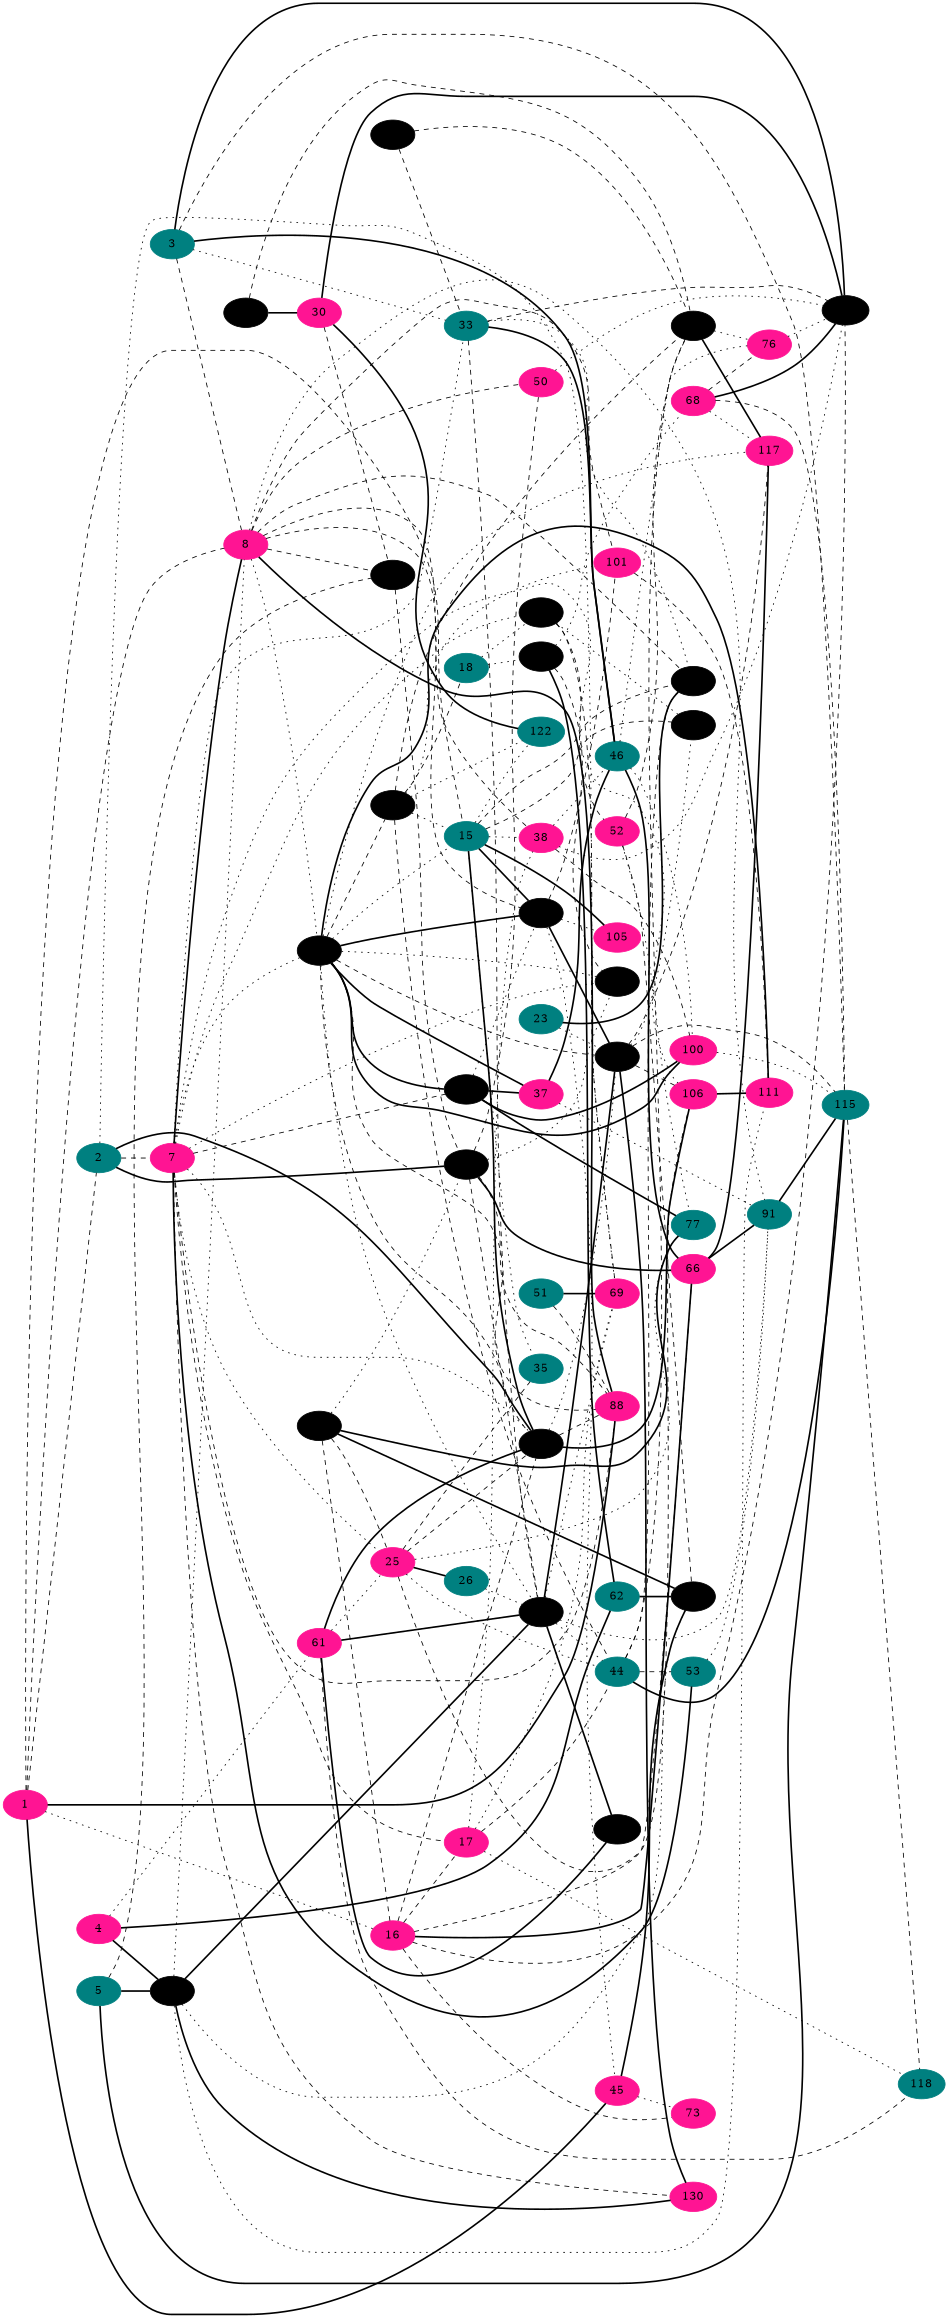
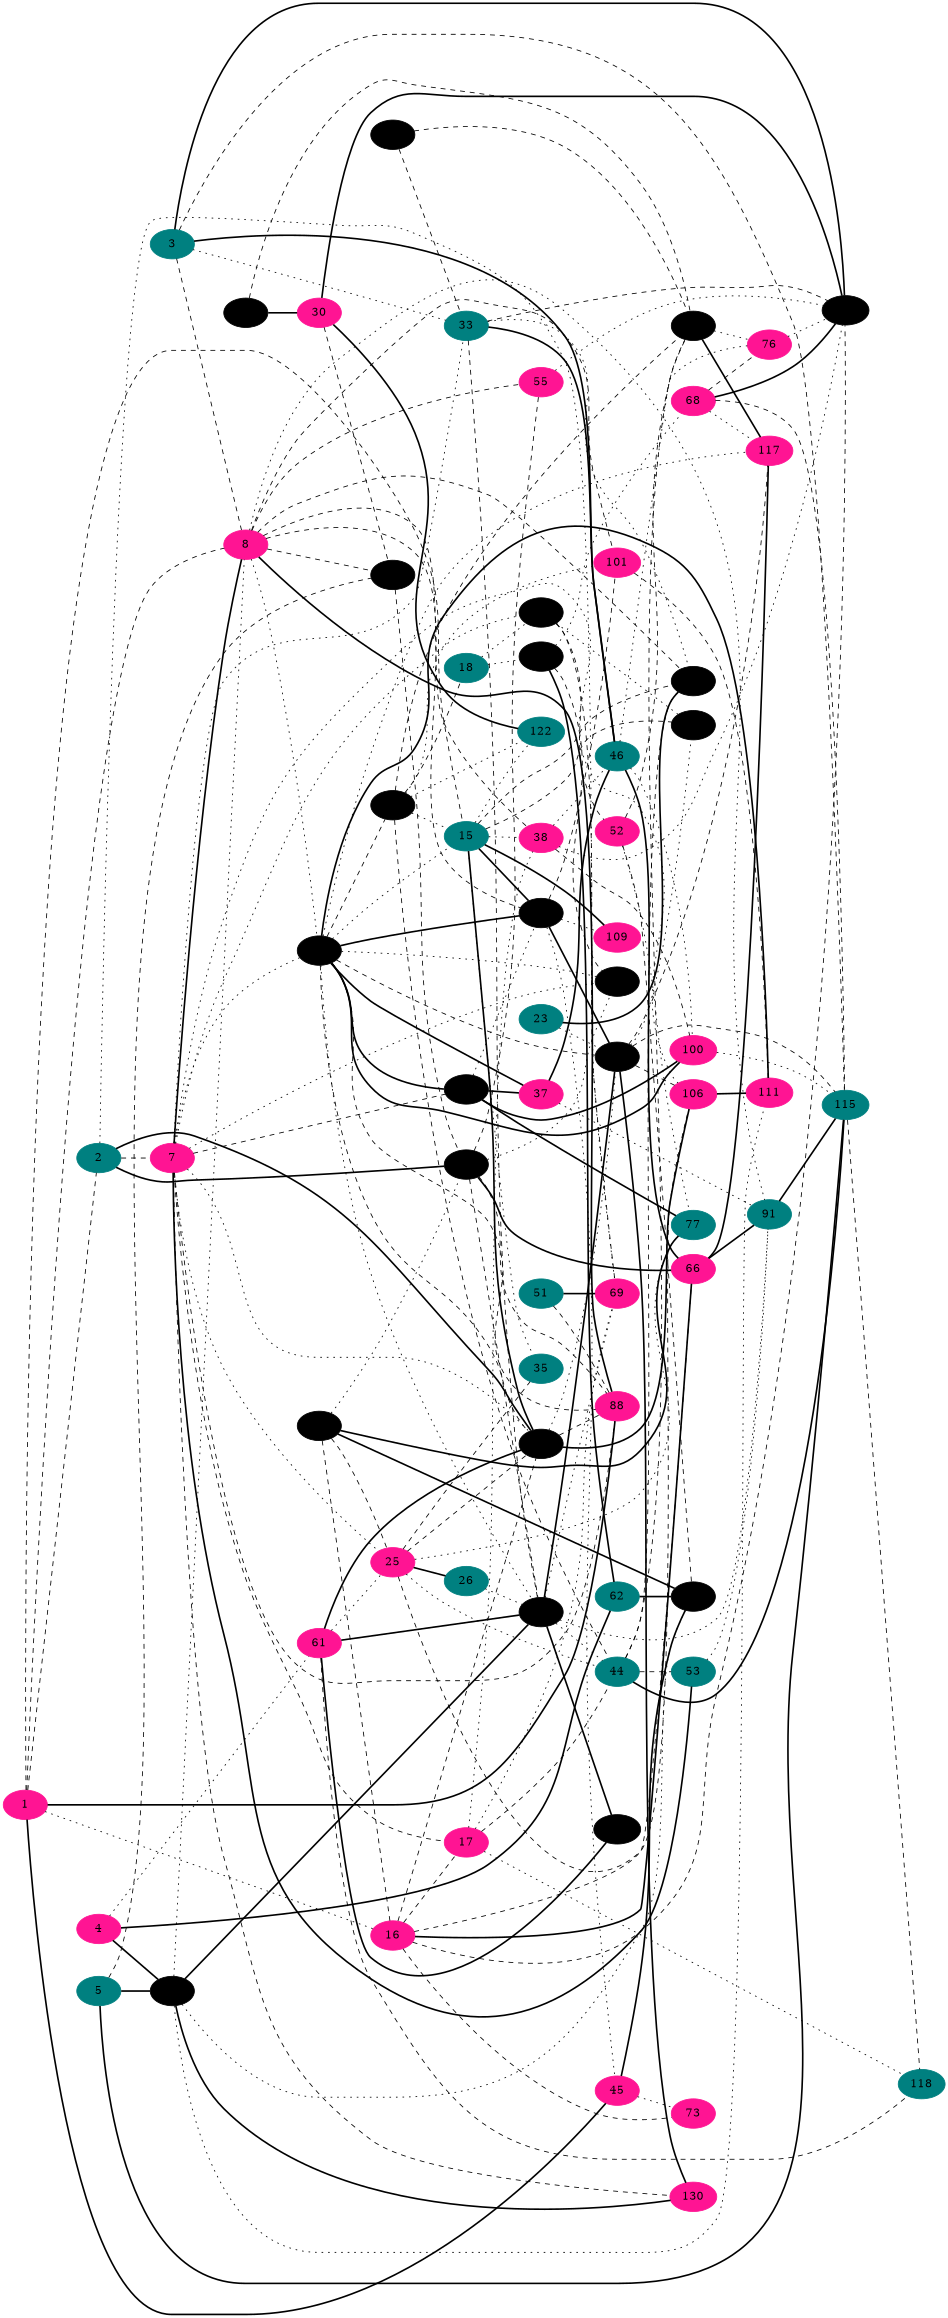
(541, 382) -> (541, 382)
(617, 938) -> (617, 938)
